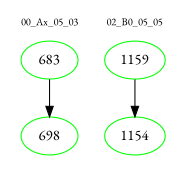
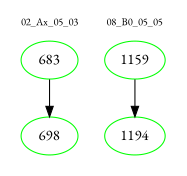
(50, 23) -> (50, 23)
(135, 23) -> (135, 23)
(135, 136) -> (135, 136)
